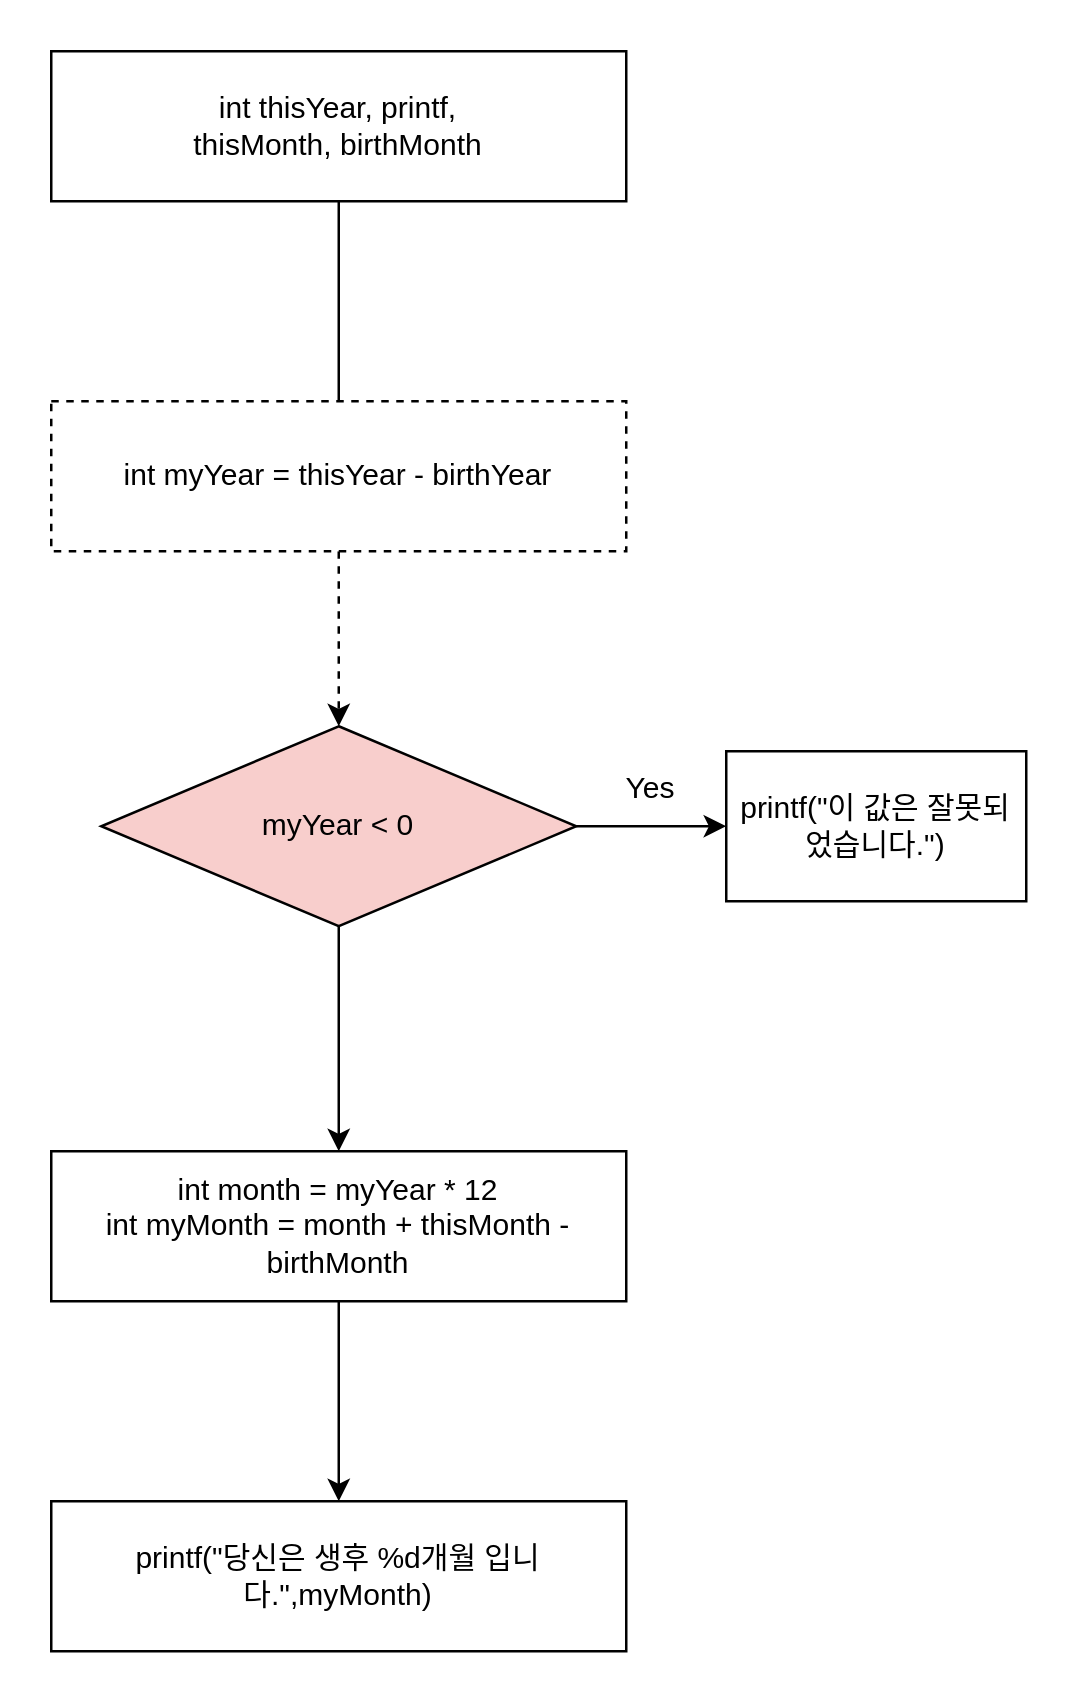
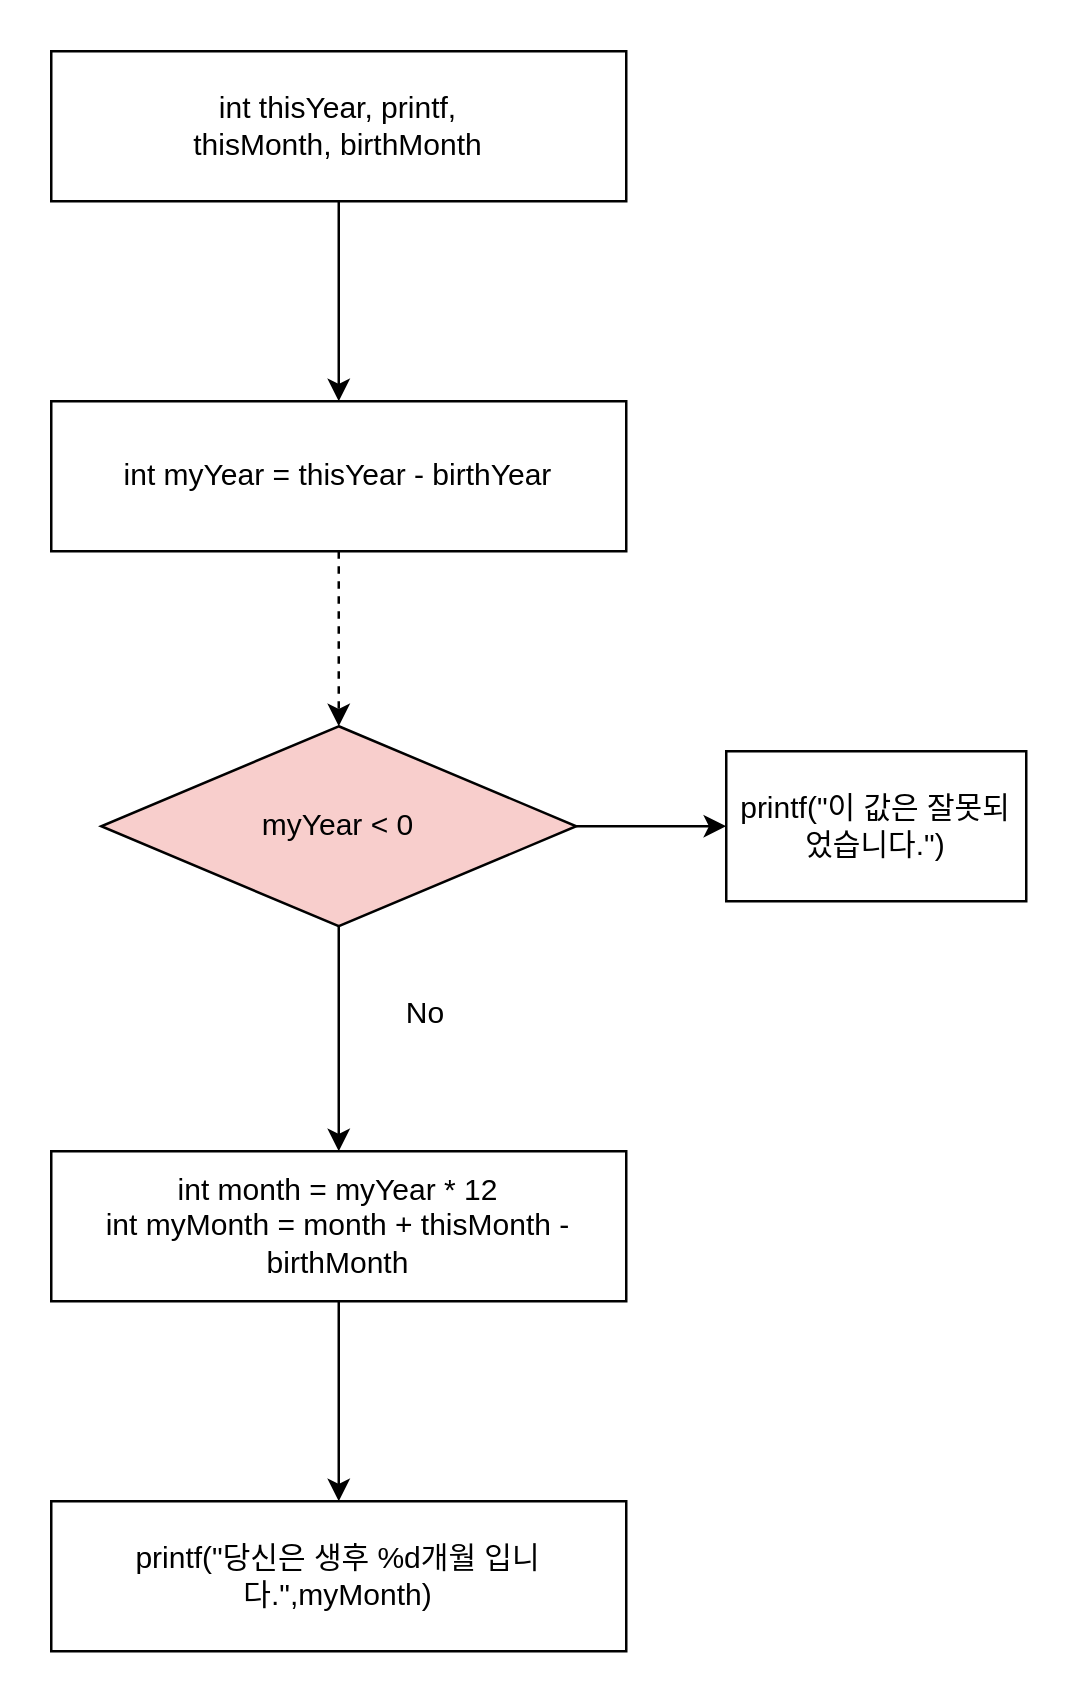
(339, 390) -> (339, 383)
(339, 476) -> (339, 476)
(651, 789) -> none
none -> (426, 1014)
